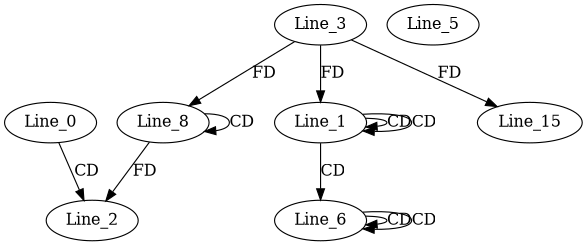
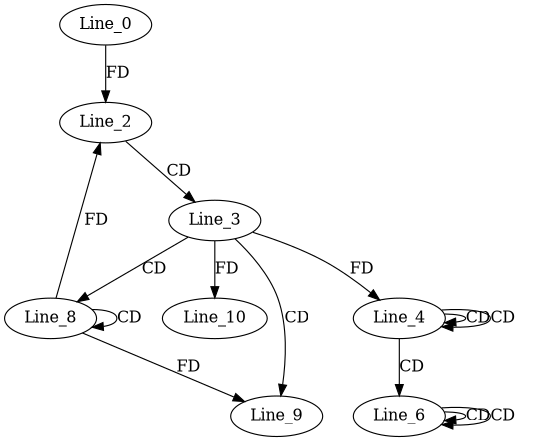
(433, 25) -> none
(264, 74) -> (154, 269)
(321, 123) -> (399, 318)
(530, 123) -> (215, 318)
none -> (156, 168)
(87, 172) -> (118, 74)
none -> (277, 416)
